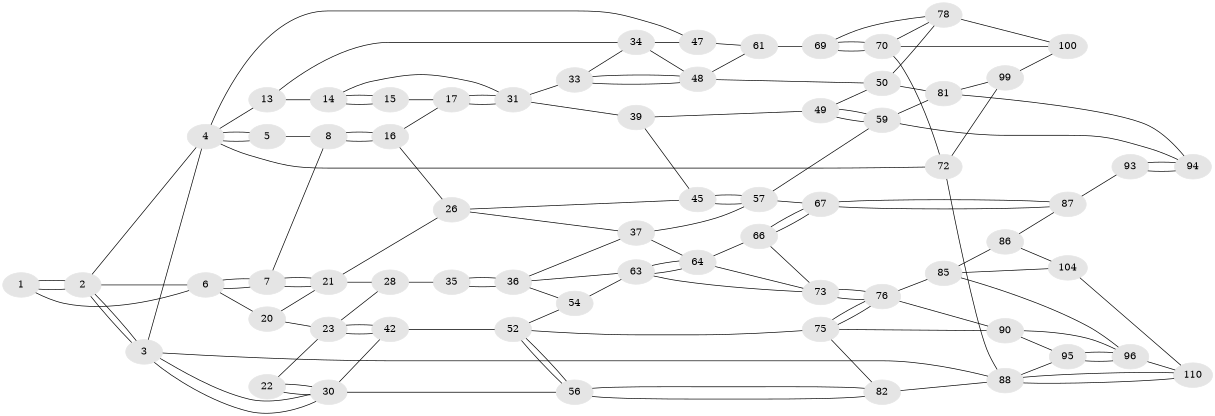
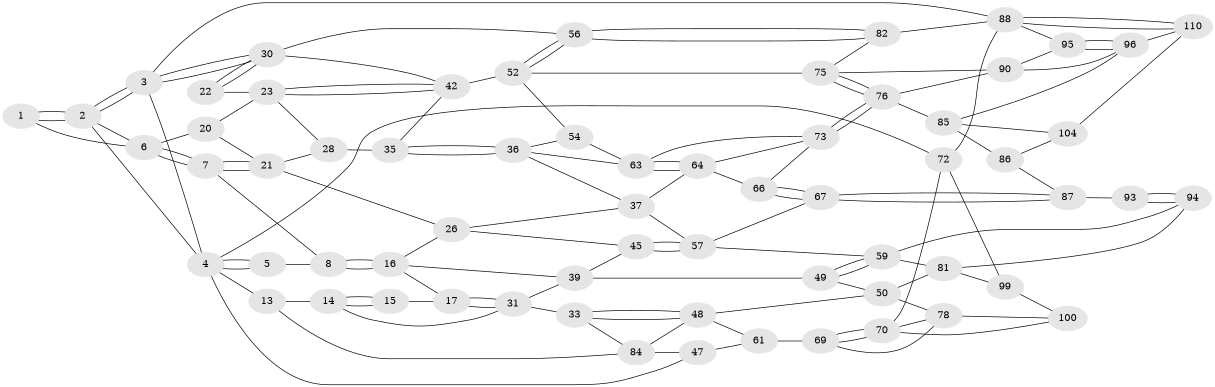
(636, 42) -> (636, 353)
none -> (418, 122)
none -> (483, 271)
